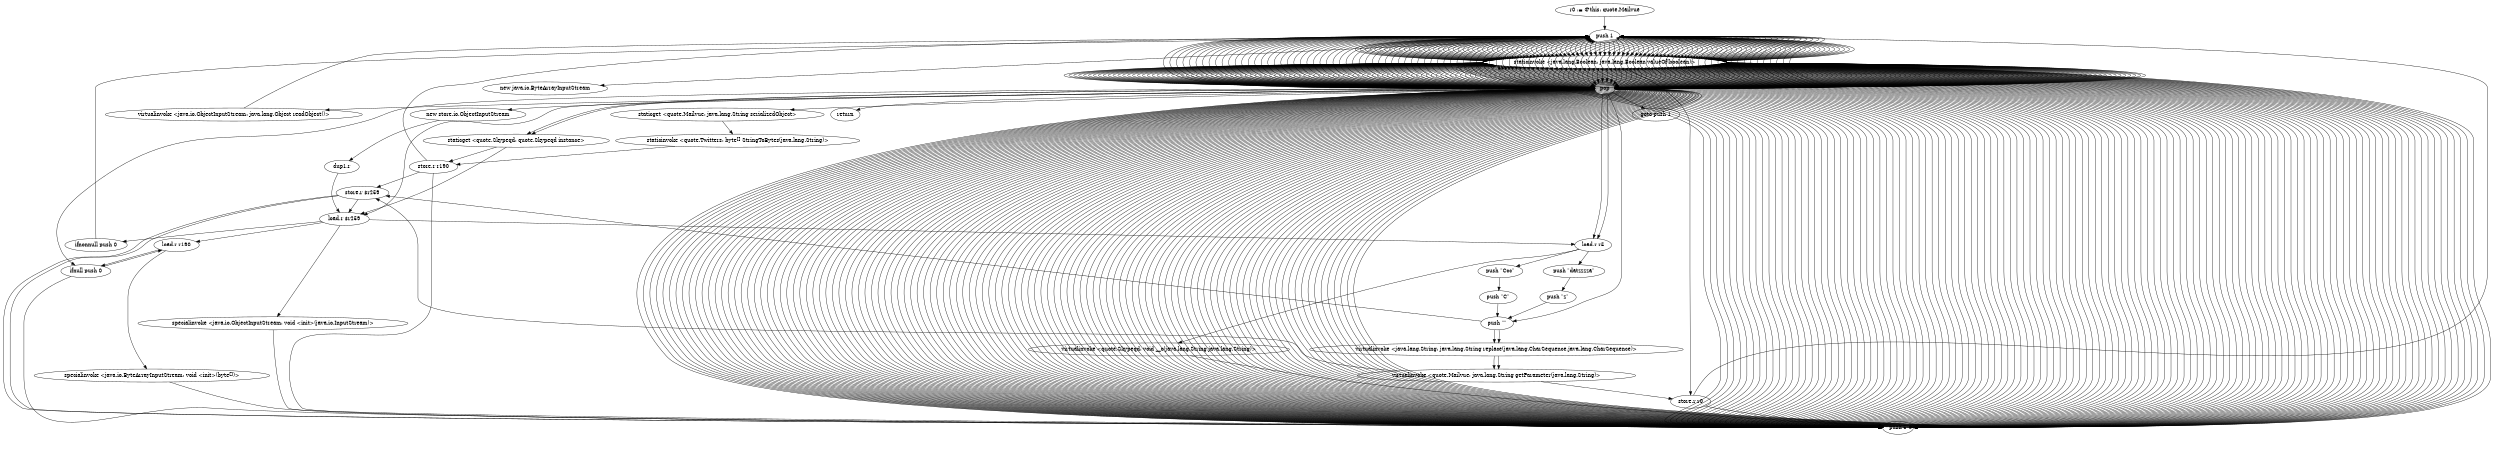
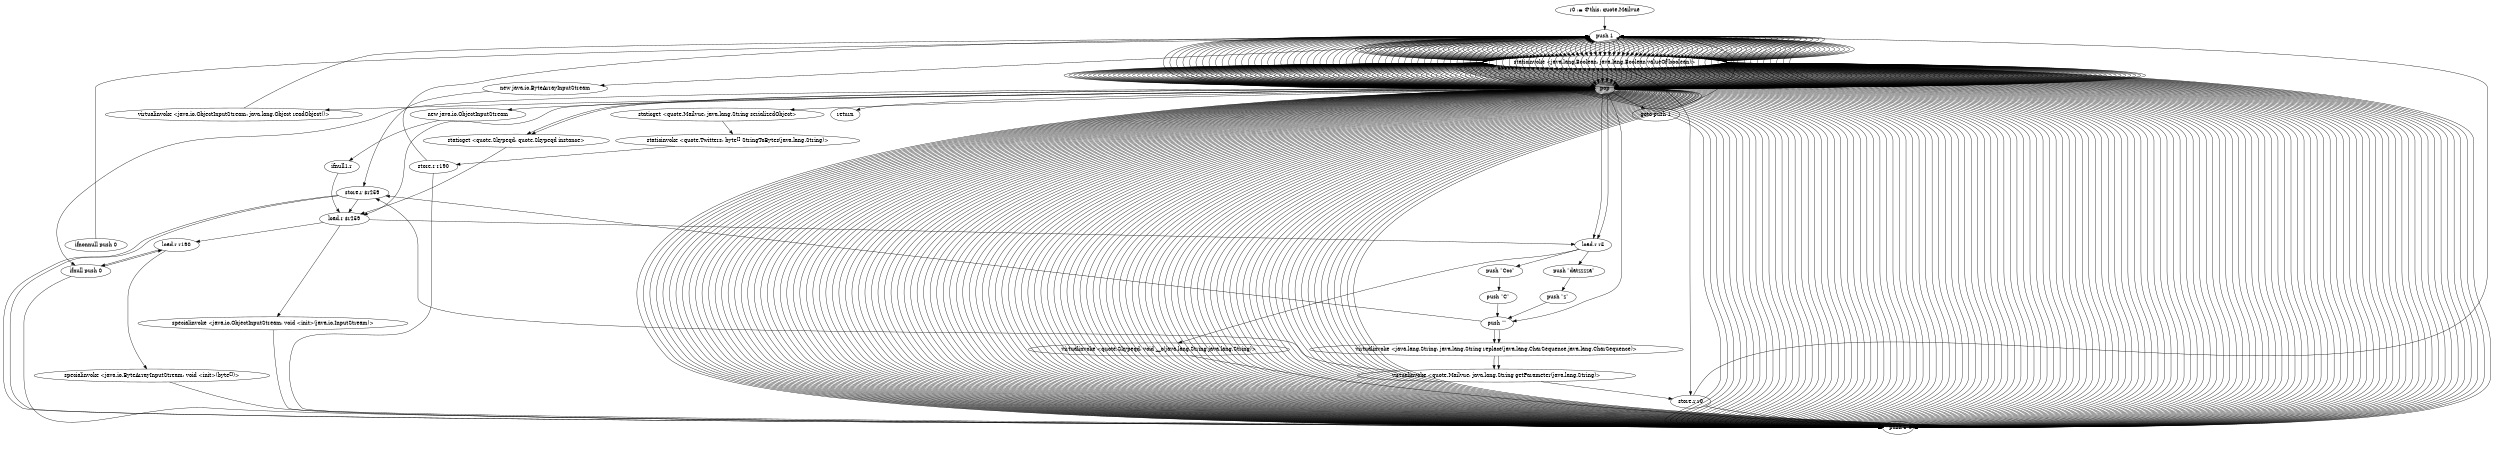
none -> (1723, 51)
(468, 115) -> (468, 115)
(475, 154) -> none
(342, 167) -> (342, 167)
(400, 179) -> (402, 112)
(224, 231) -> none
